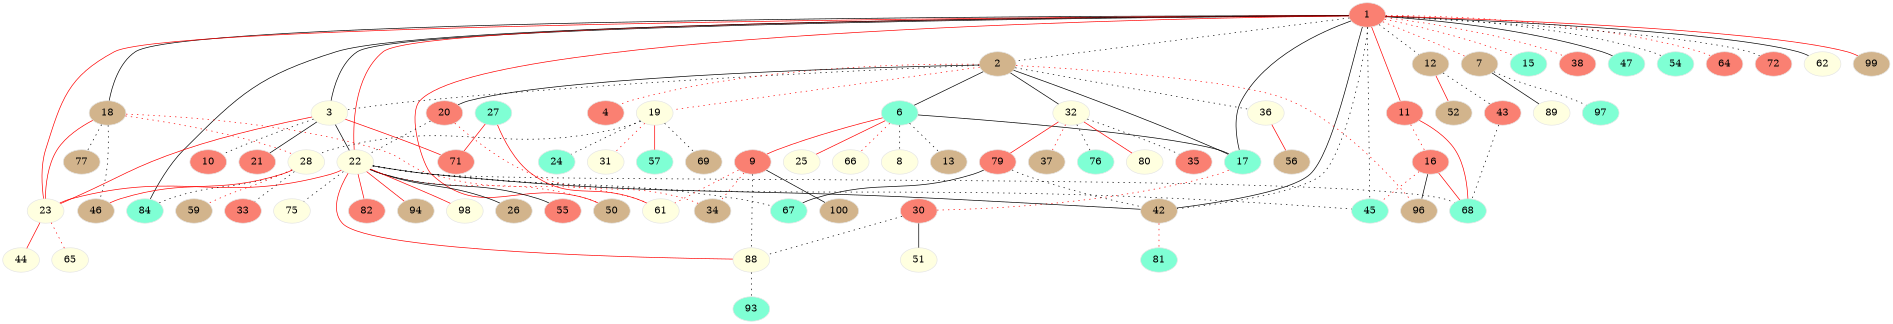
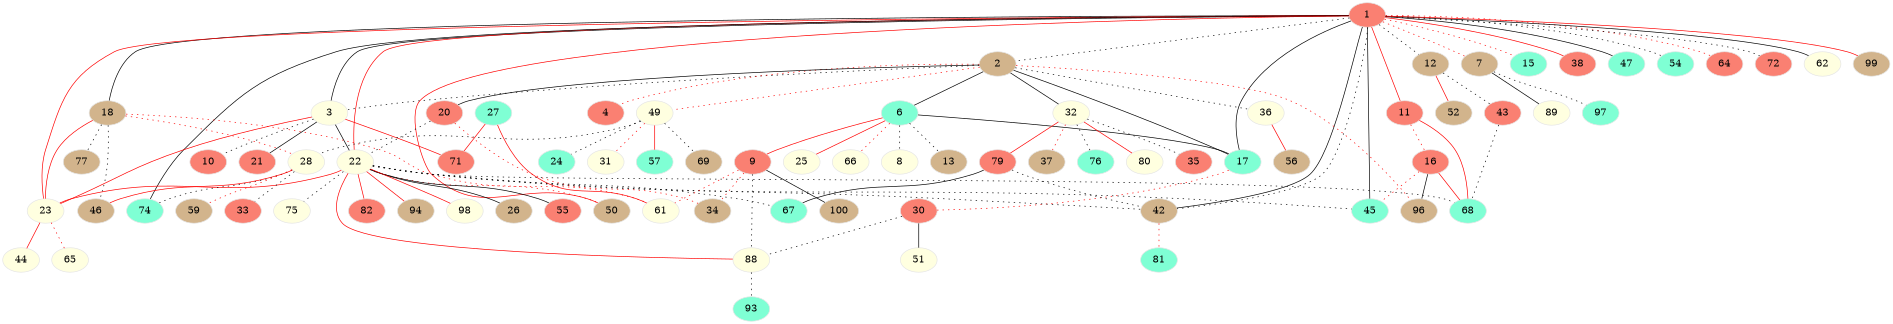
(1475, 32) -> (1475, 32)
(655, 113) -> (655, 113)
(1369, 113) -> (1369, 113)
(891, 196) -> (891, 196)
(145, 211) -> (145, 211)
